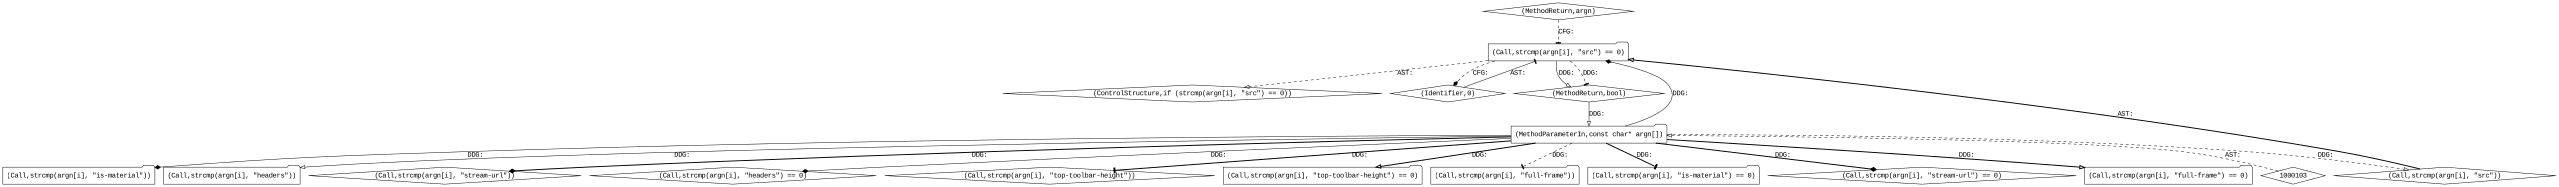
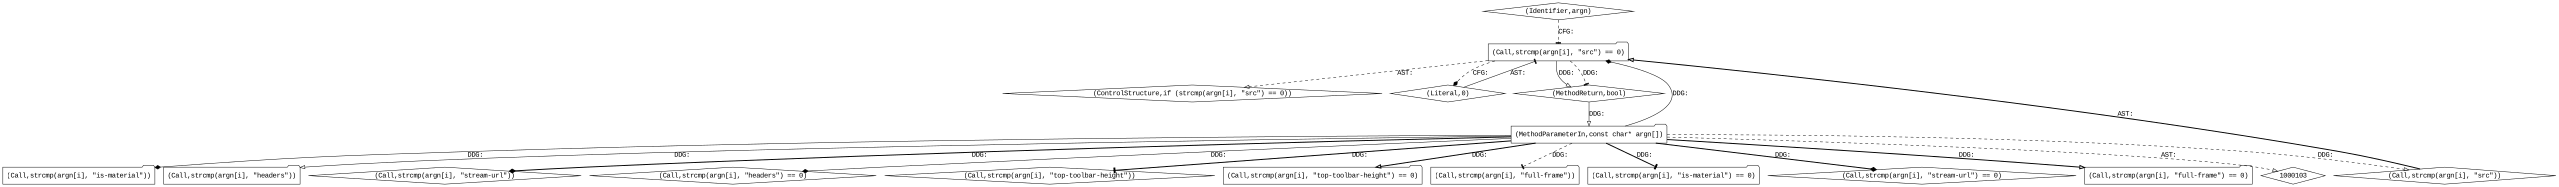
(1558, 11) -> (1558, 11)
(1448, 94) -> (1448, 94)
(1976, 141) -> (1970, 148)
